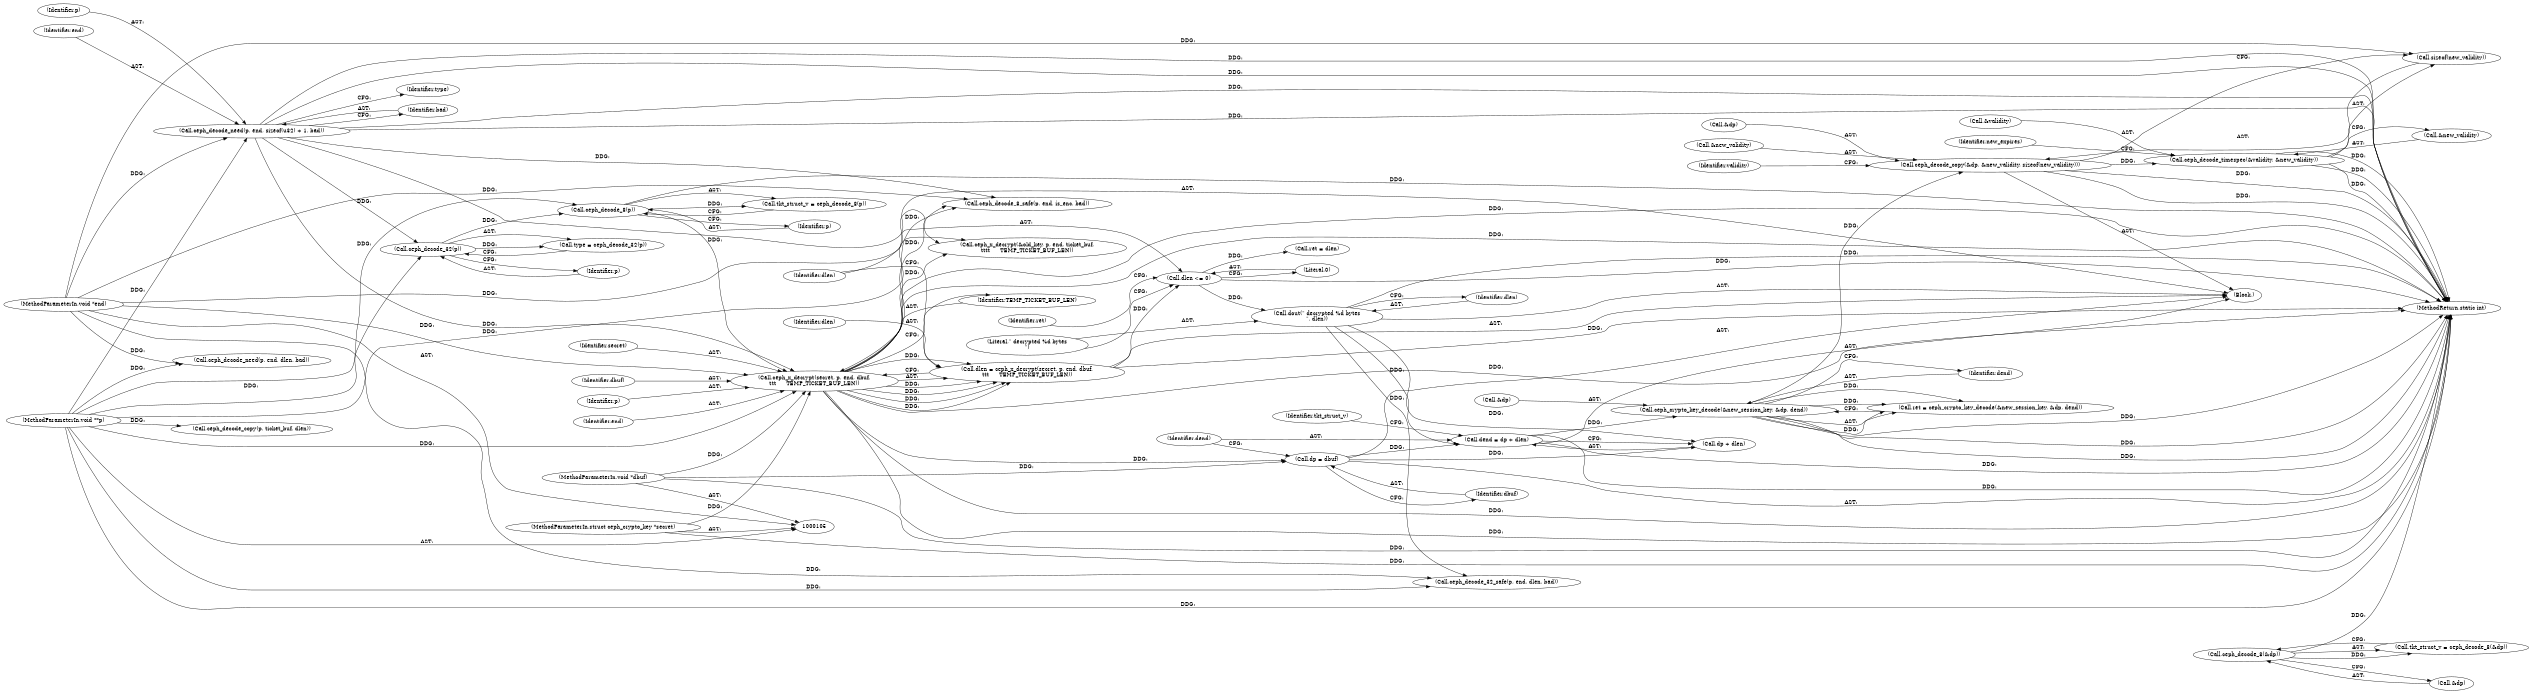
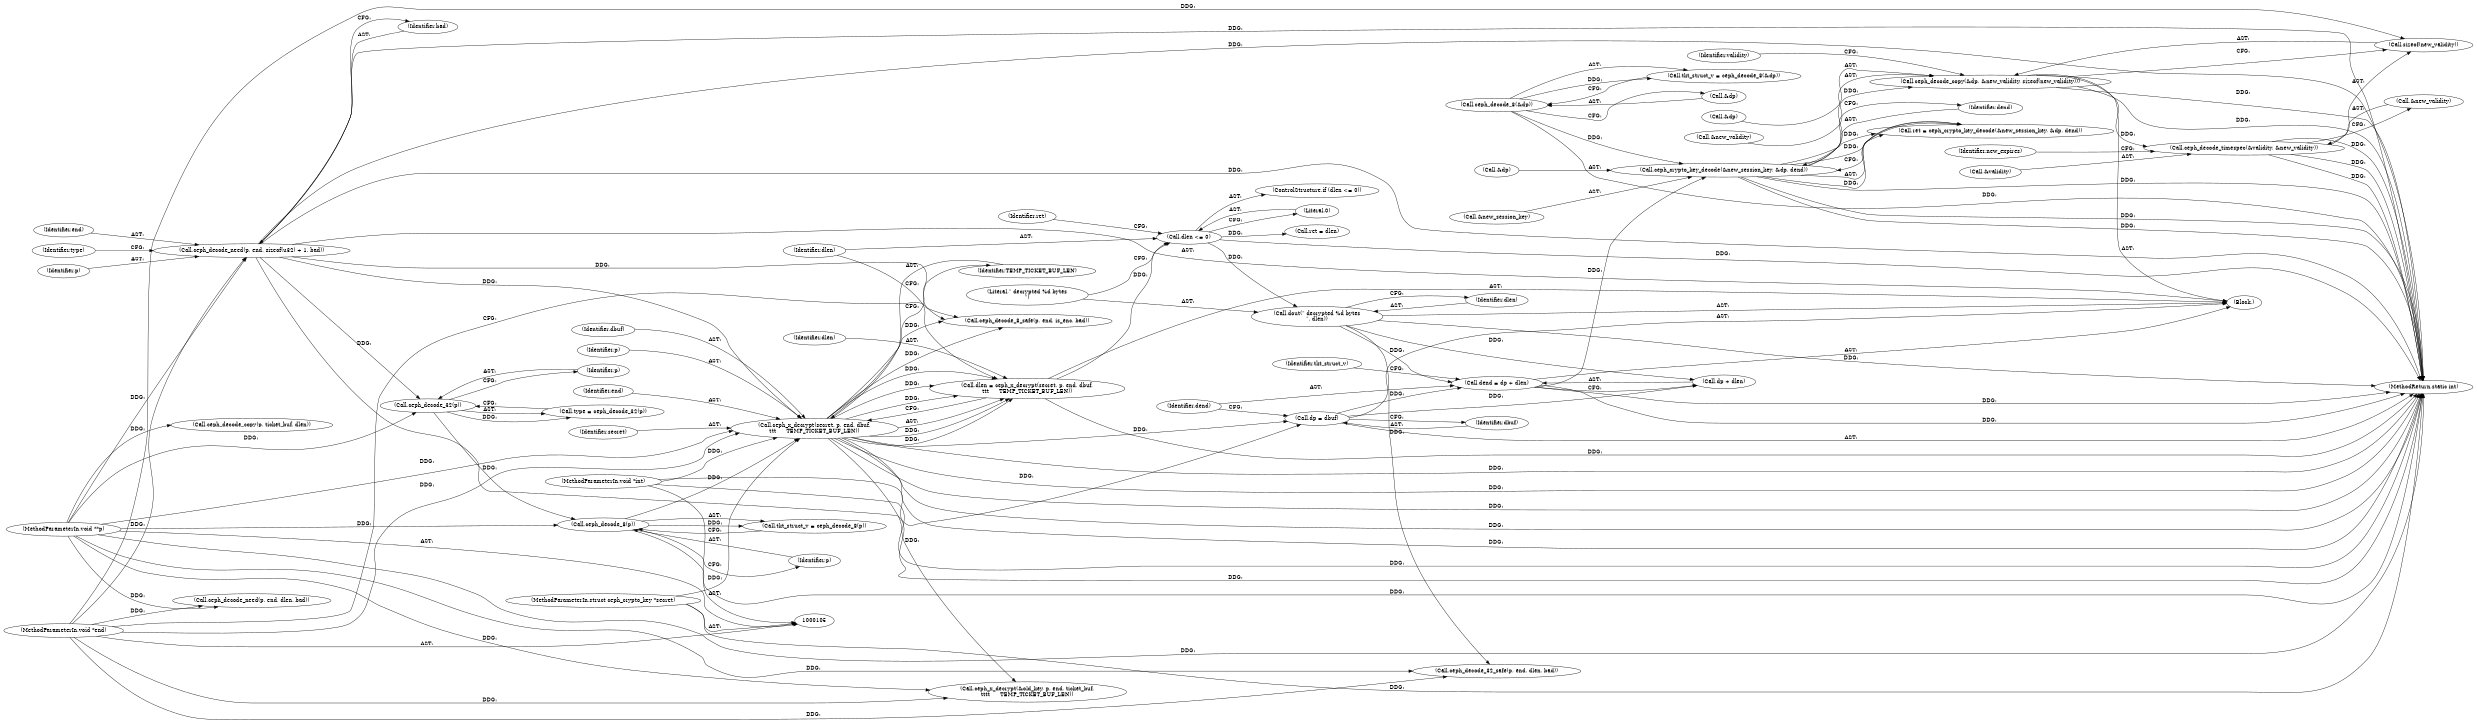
(338, 109) -> (122, 251)
none -> (1594, 143)
(491, 190) -> (491, 319)
none -> (1317, 191)
none -> (1497, 217)
(603, 478) -> (603, 482)
